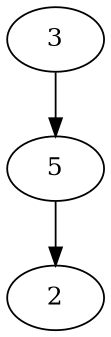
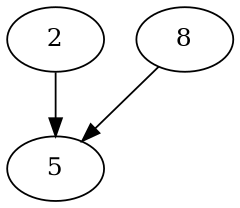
(56, 39) -> (185, 39)
(56, 224) -> (56, 95)
